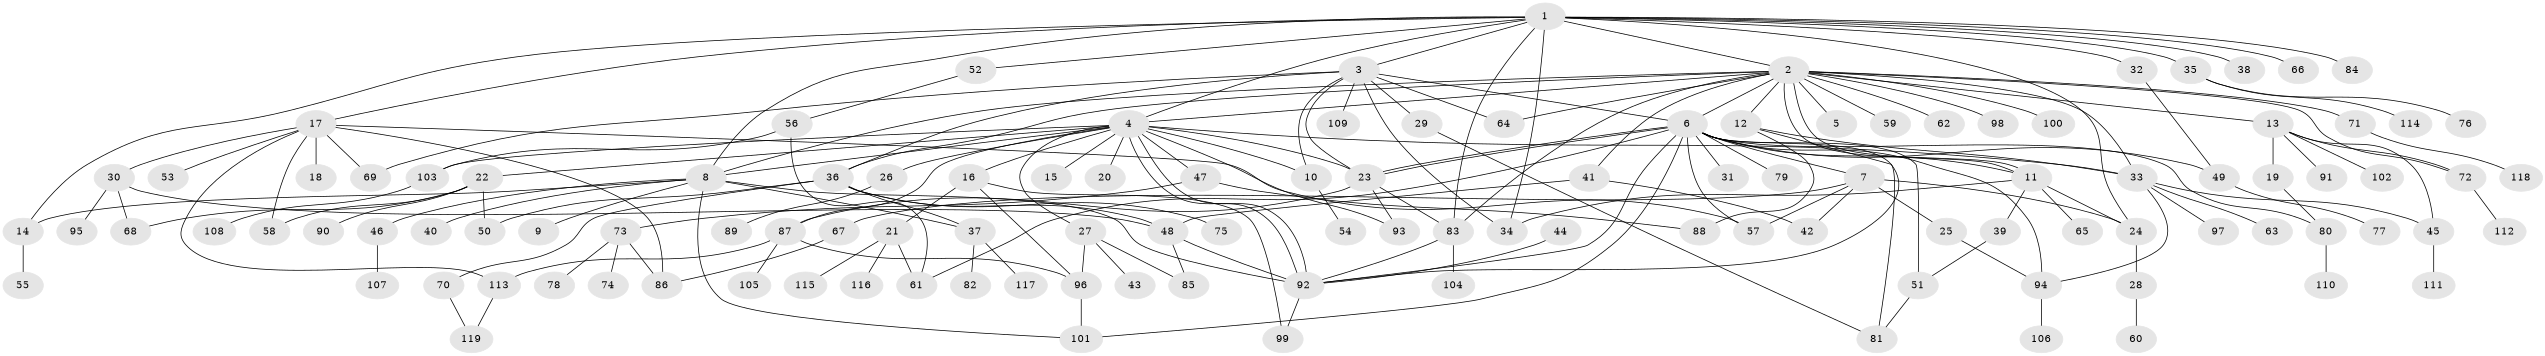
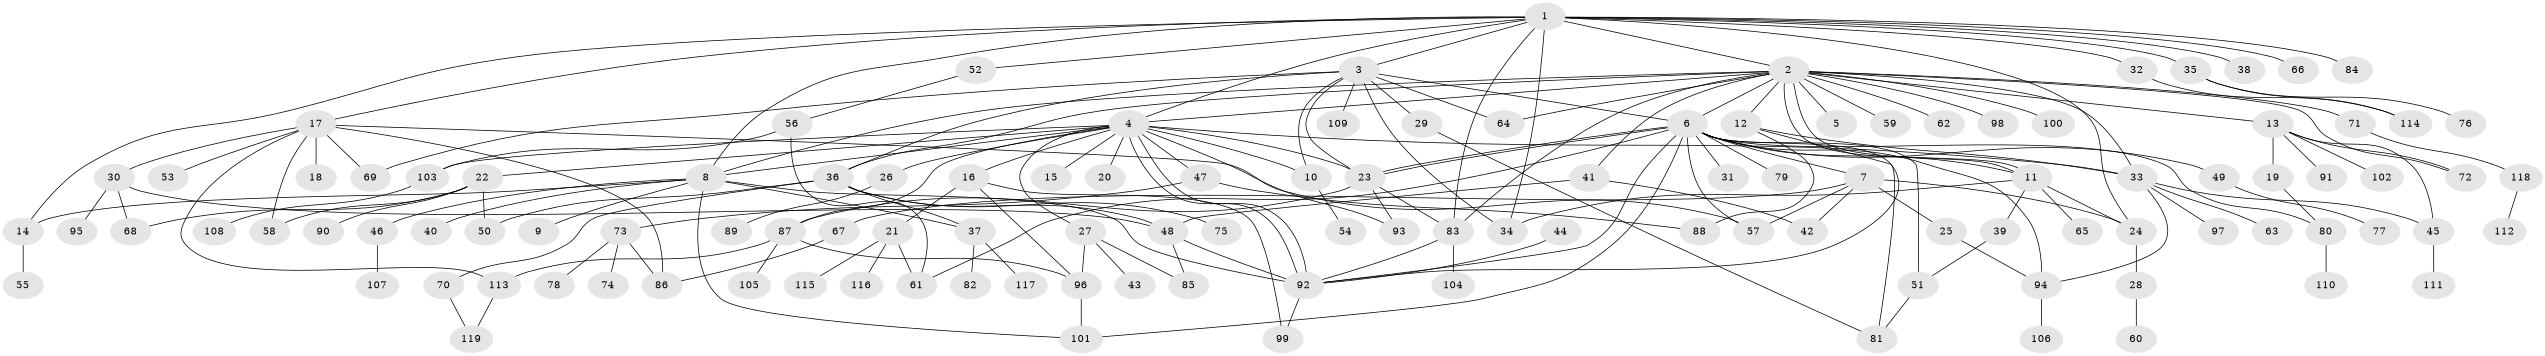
(2178, 124) -> (2273, 98)
(2485, 205) -> (2513, 205)
